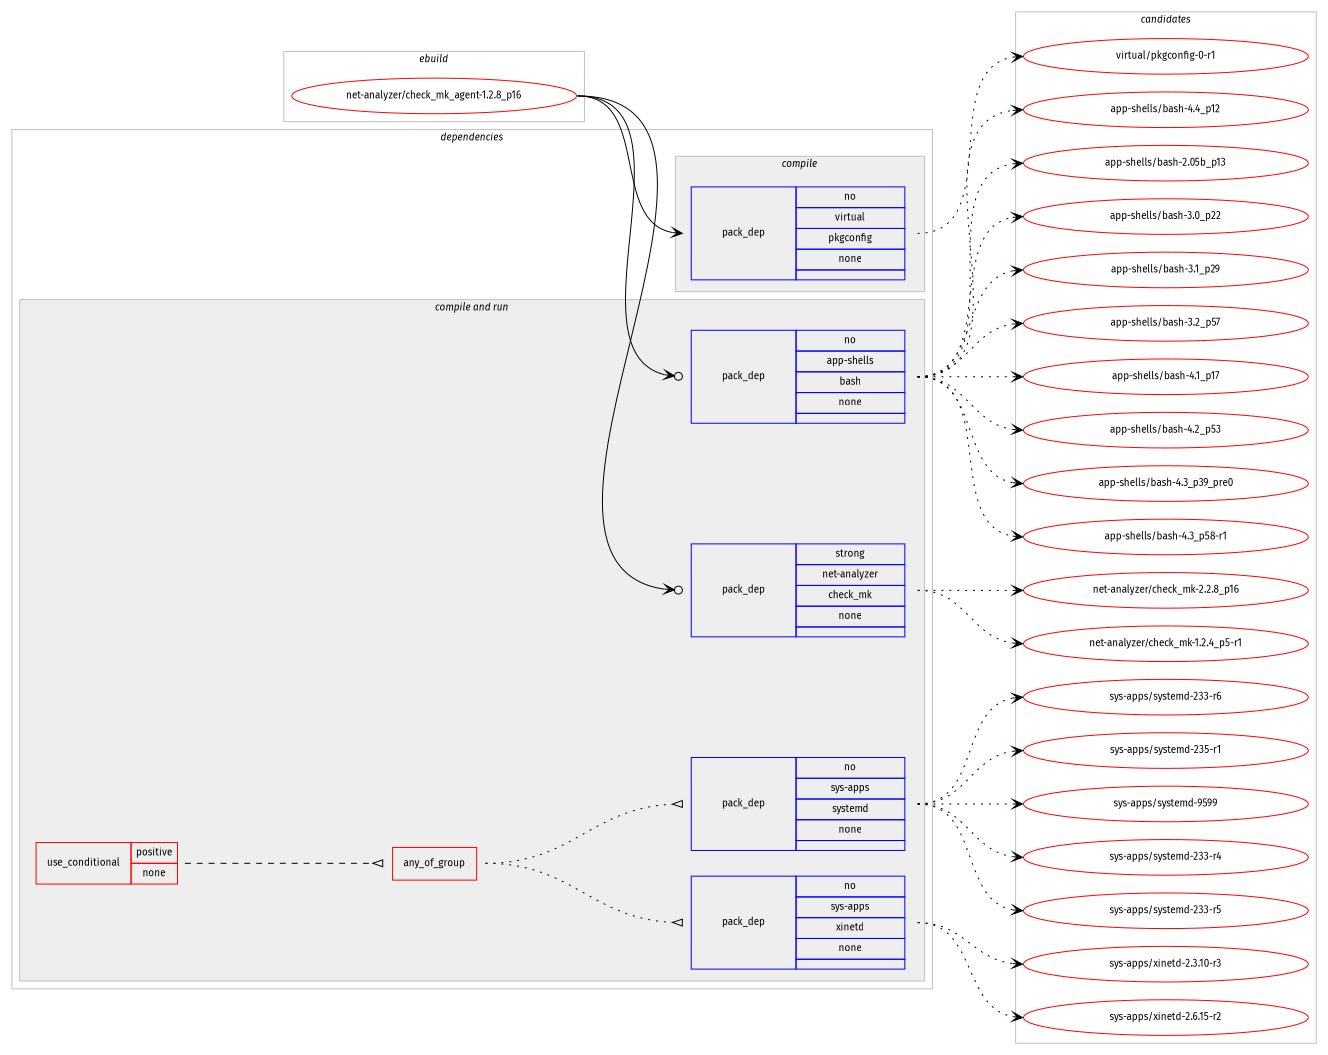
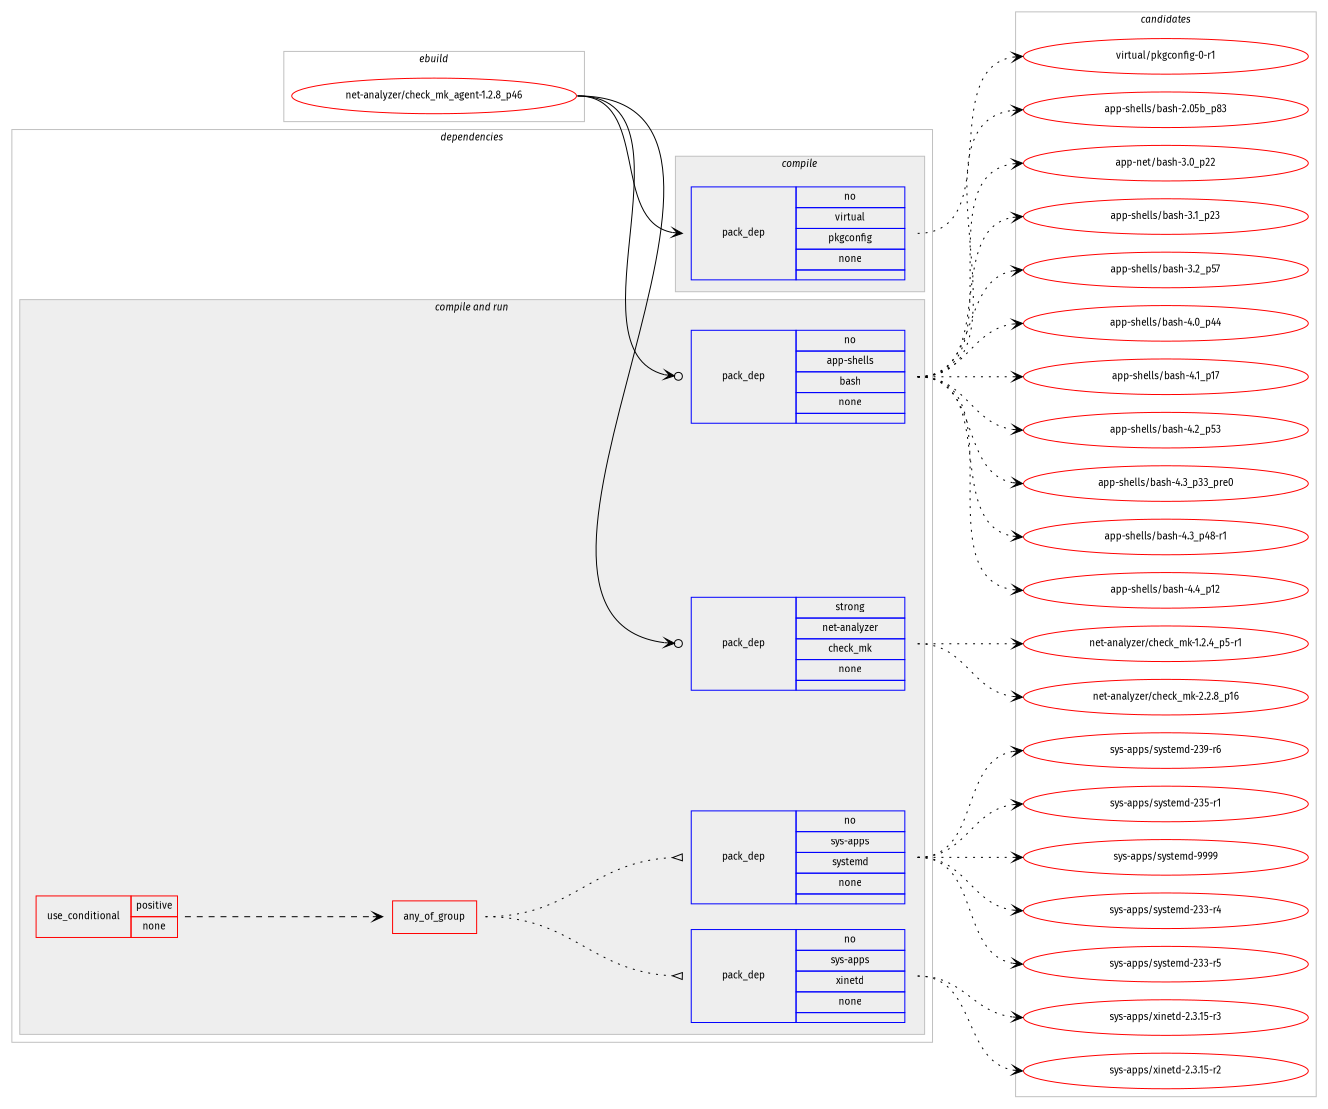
(434, 96) -> (434, 96)
(1166, 163) -> (1166, 110)
(1166, 217) -> (1166, 163)
(1166, 270) -> (1166, 217)
none -> (1166, 323)
(1166, 484) -> (1166, 484)
(1166, 537) -> (1166, 537)
(1166, 697) -> (1166, 751)
(1166, 804) -> (1166, 857)
(279, 863) -> (279, 917)
(1166, 964) -> (1166, 1018)
(1166, 1018) -> (1166, 1071)
